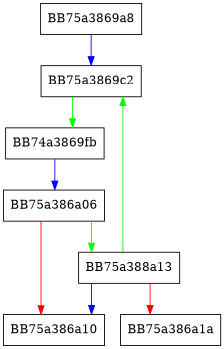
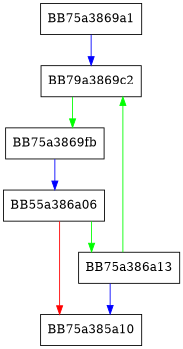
(91, 19) -> (91, 19)
(91, 81) -> (91, 81)
(55, 143) -> (55, 143)
(54, 206) -> (54, 206)
(129, 268) -> (129, 268)
(54, 330) -> (91, 330)
(171, 330) -> none
